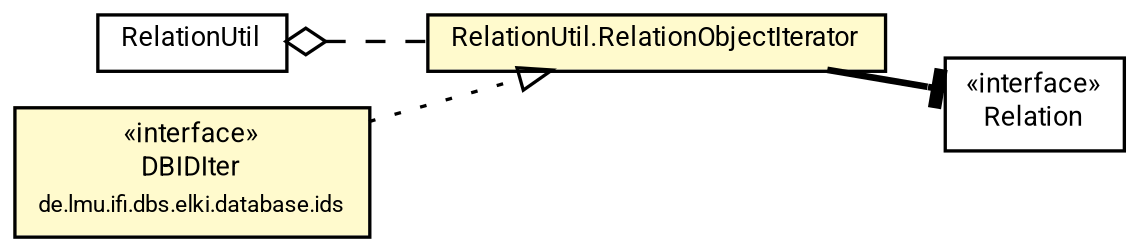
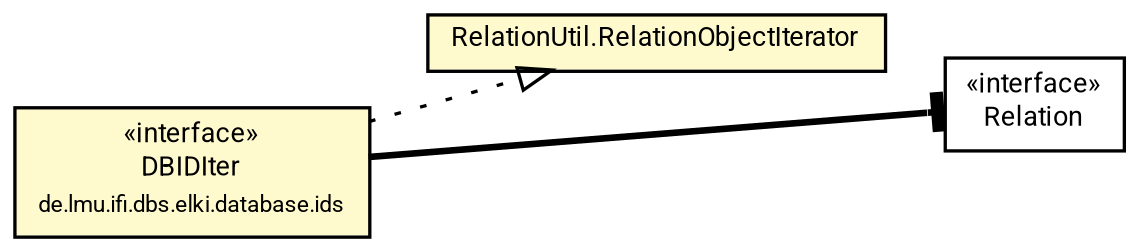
(191, 41) -> none
(877, 78) -> (648, 135)
